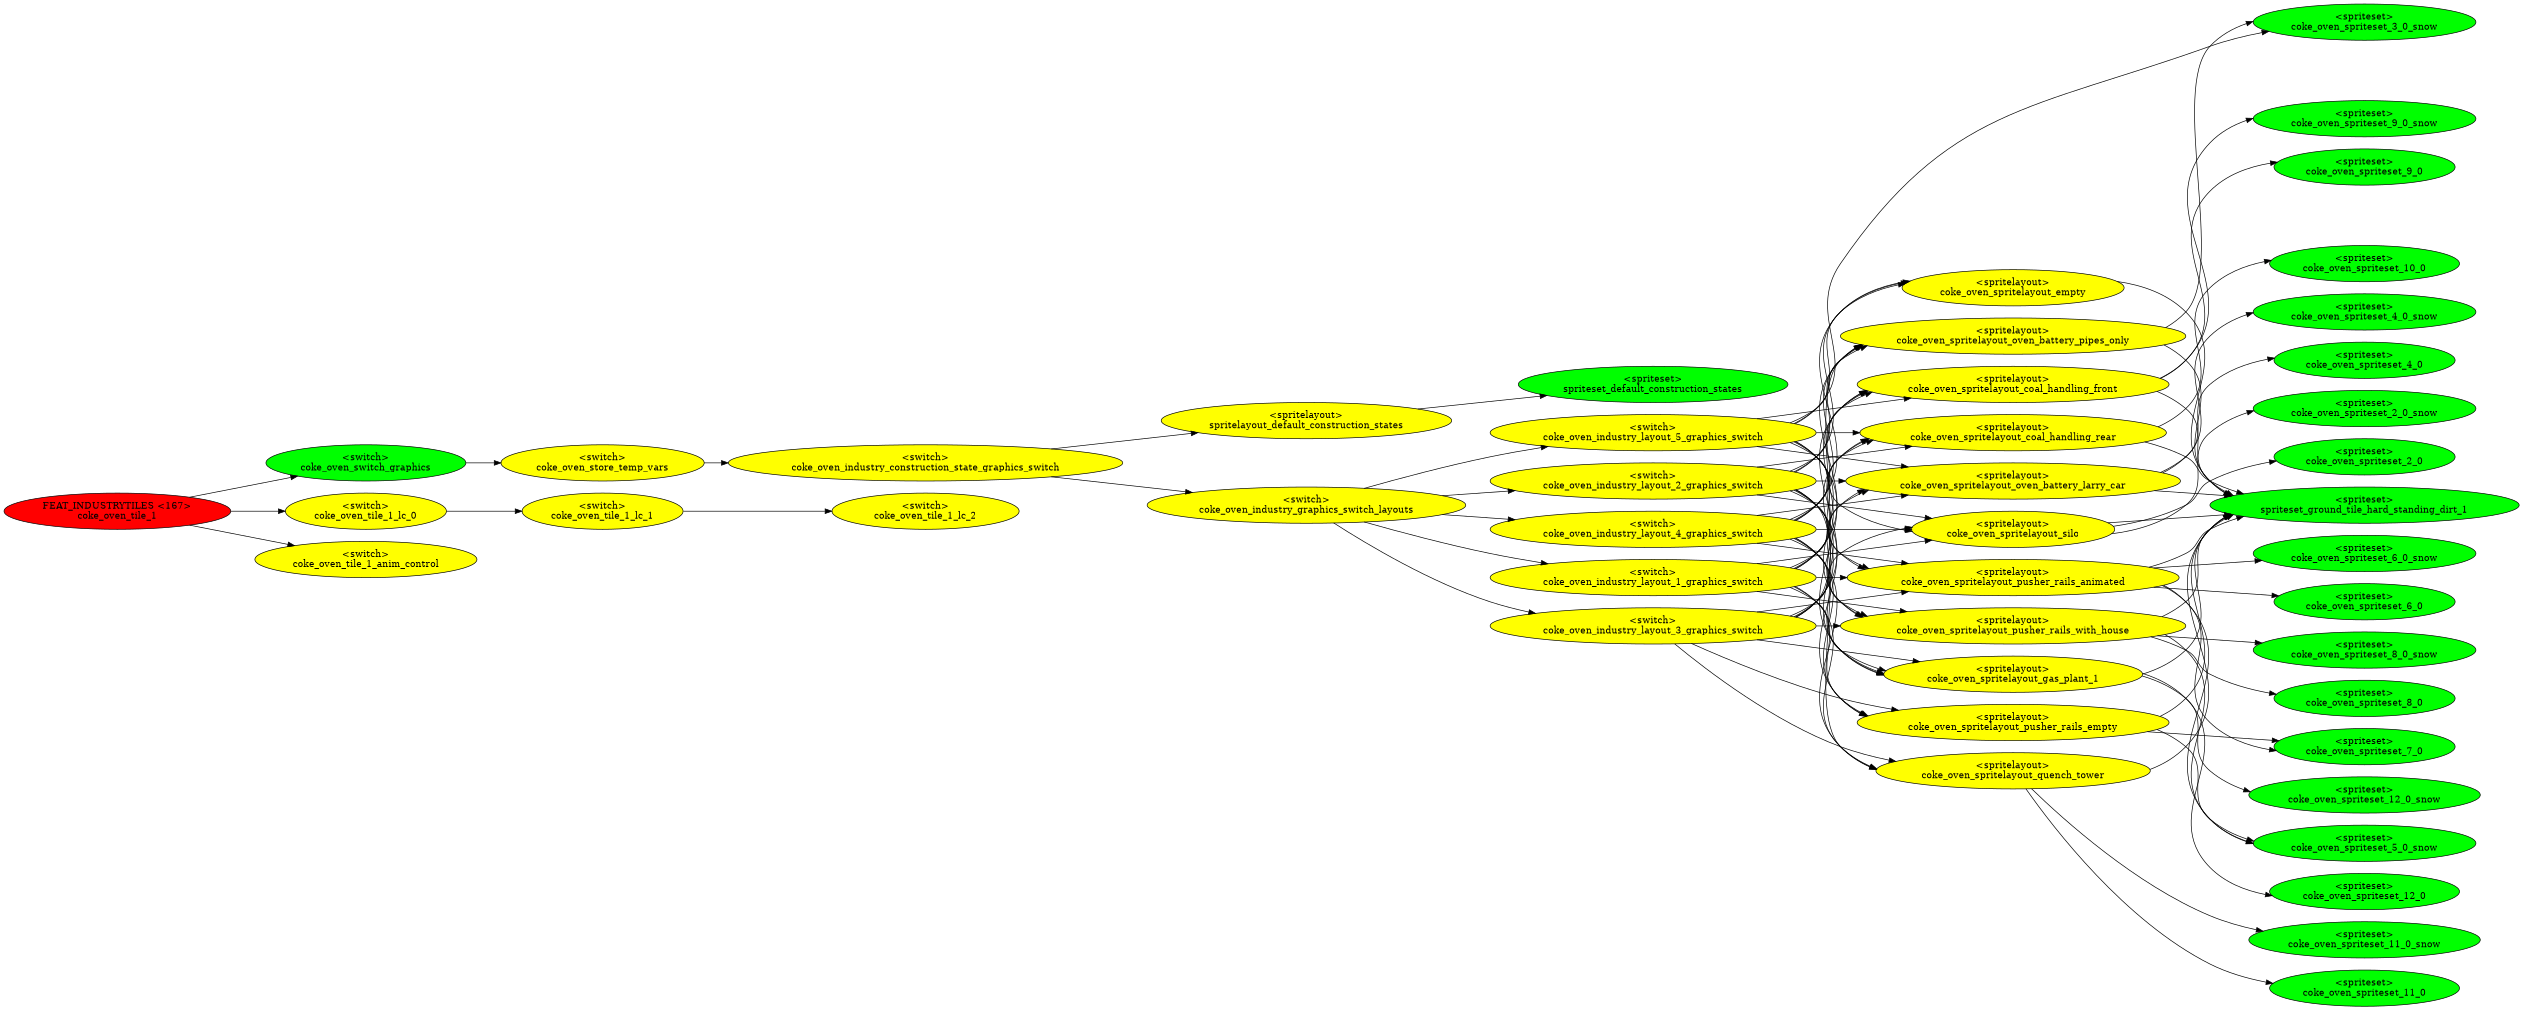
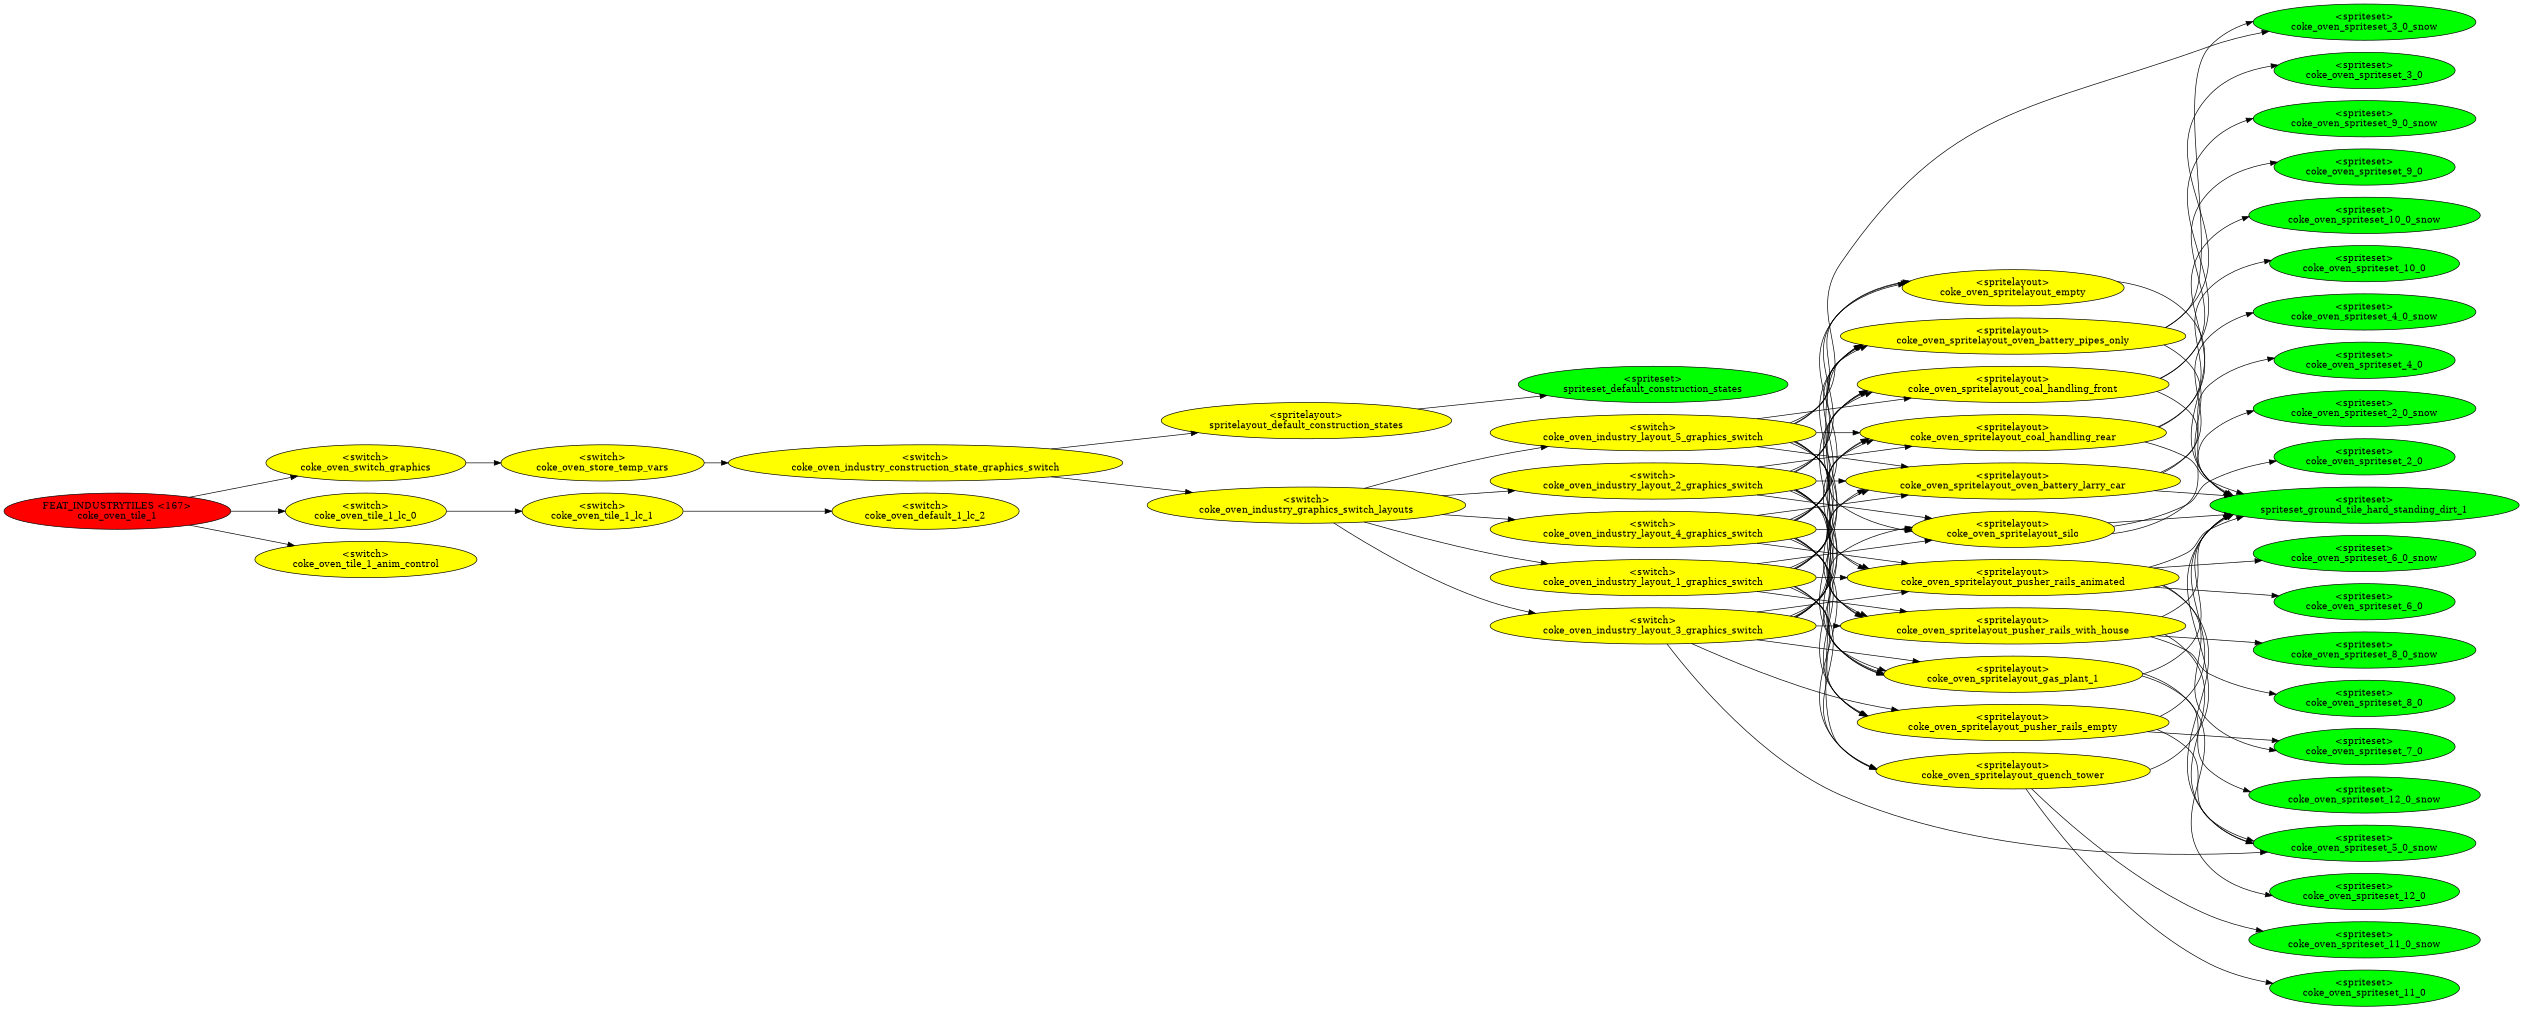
none -> (2365, 70)
none -> (2365, 215)
(366, 463) -> (366, 463)
(926, 511) -> (926, 511)
(1775, 715) -> (1933, 826)
